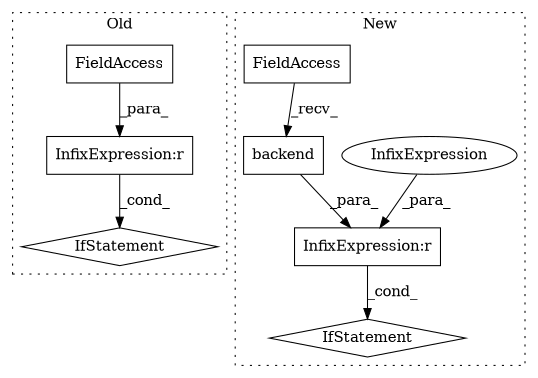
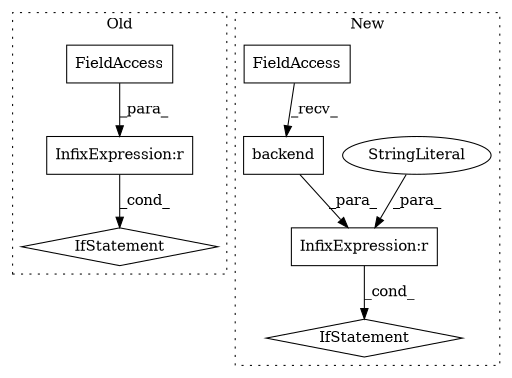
(429, 155) -> (417, 155)
